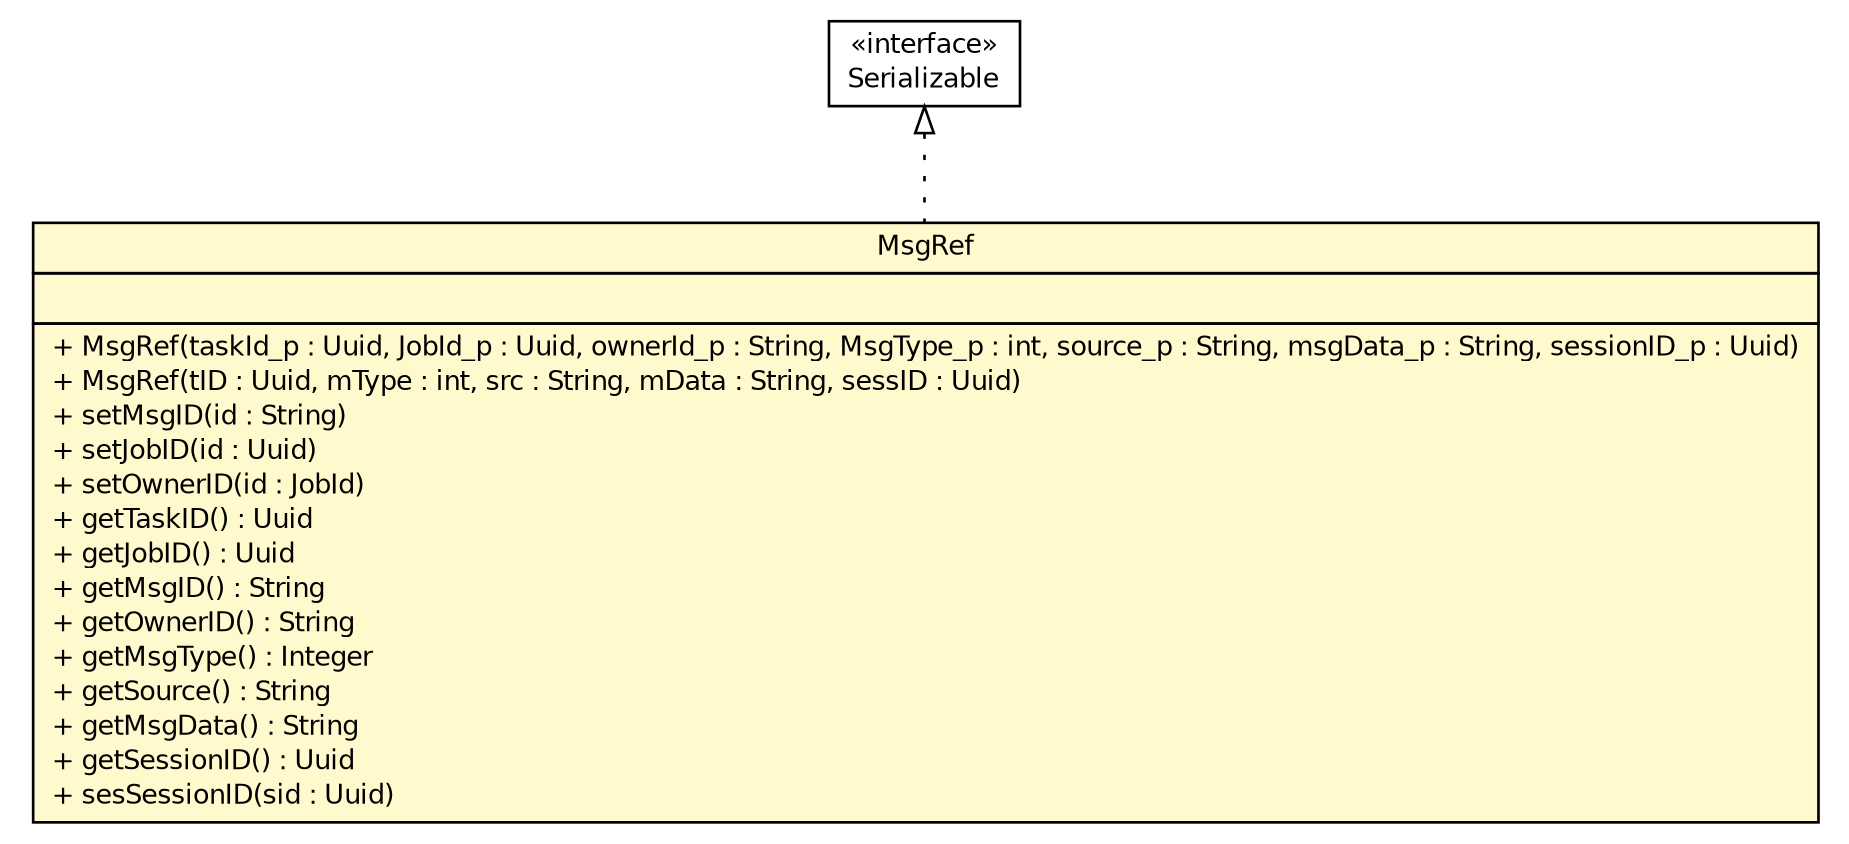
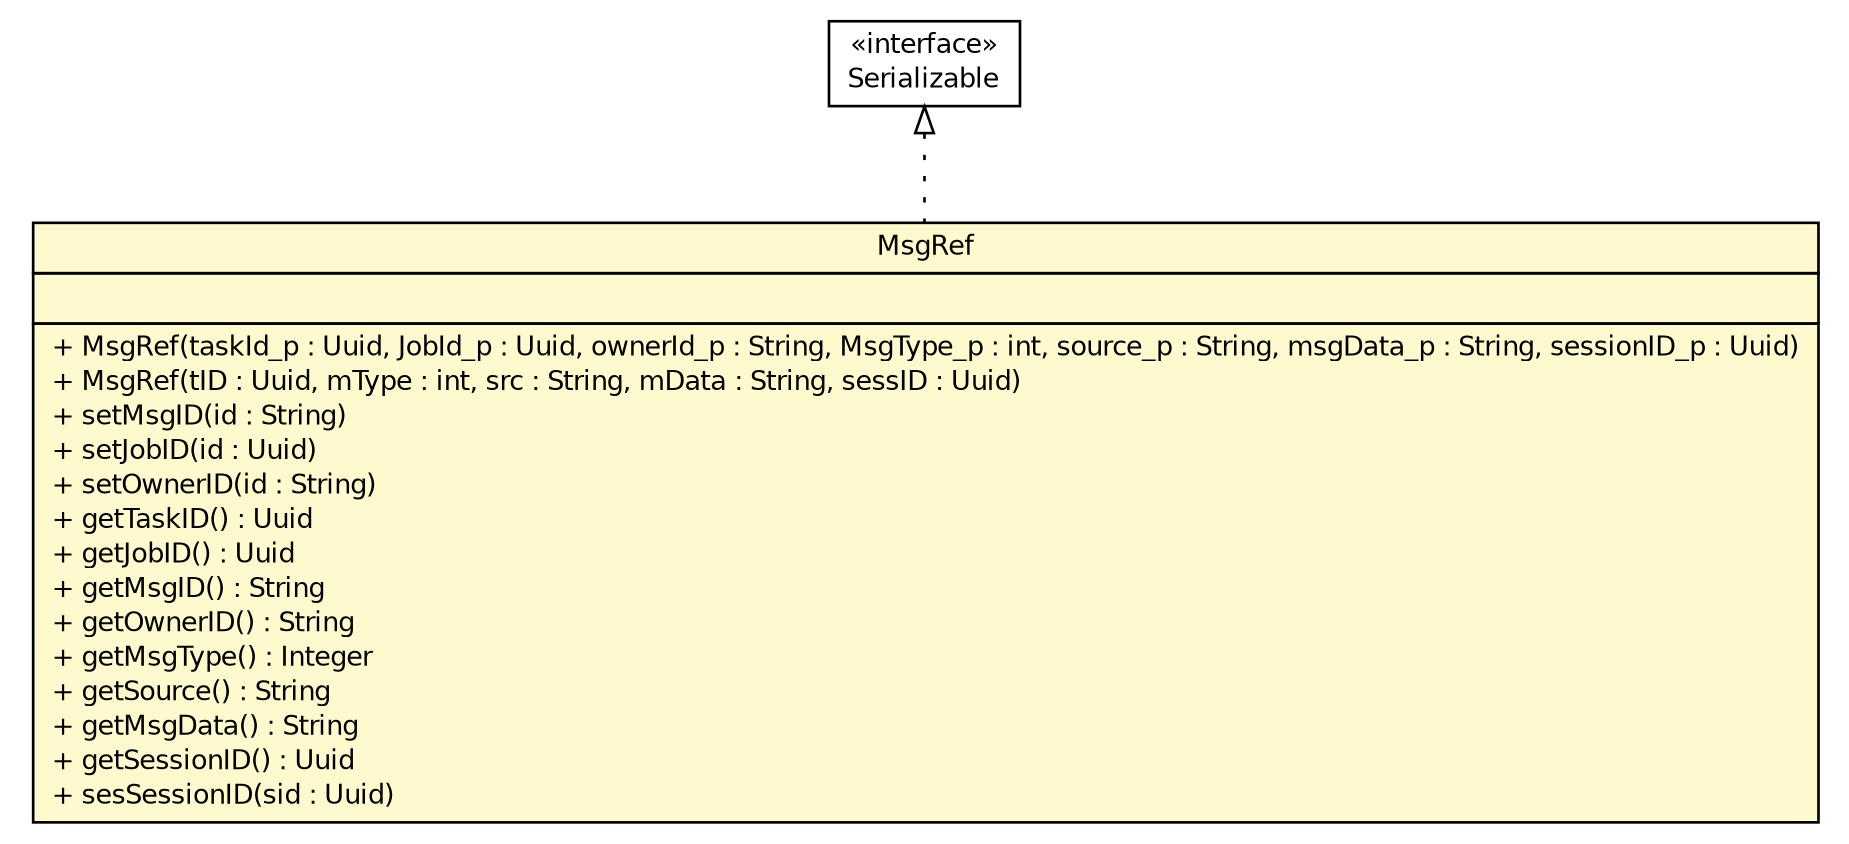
(208, 485) -> (215, 485)
